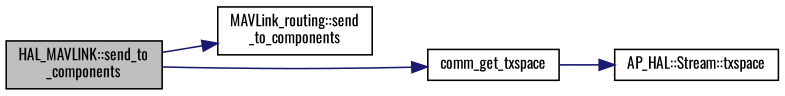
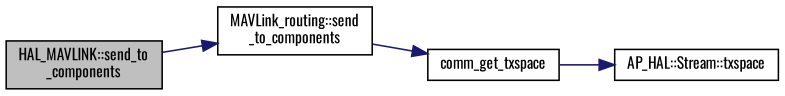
(287, 69) -> (392, 48)
